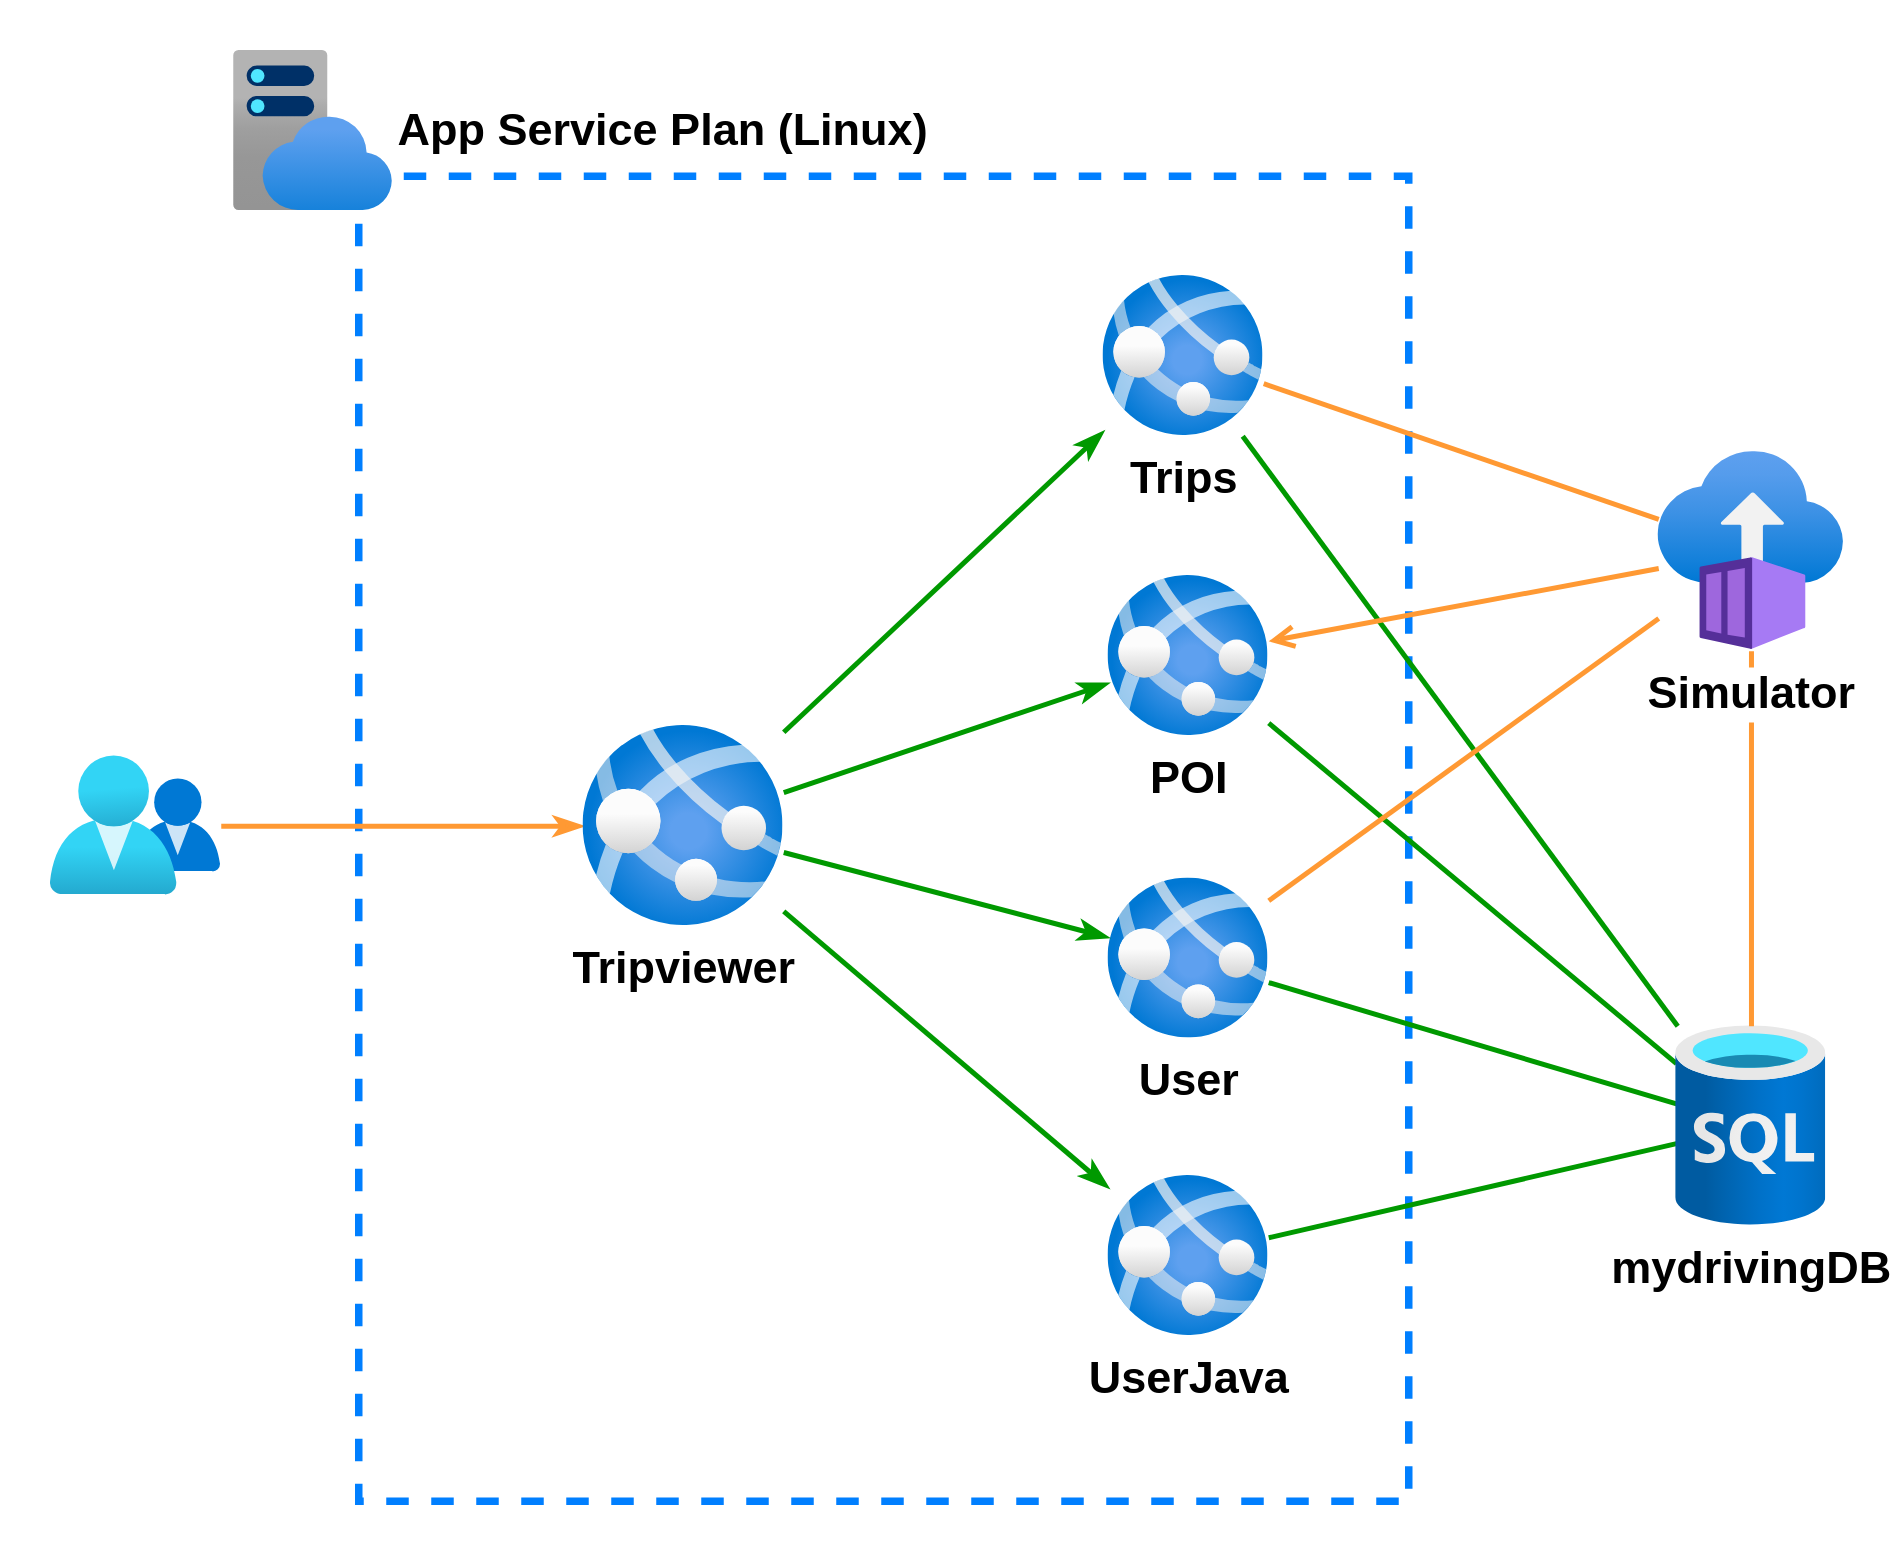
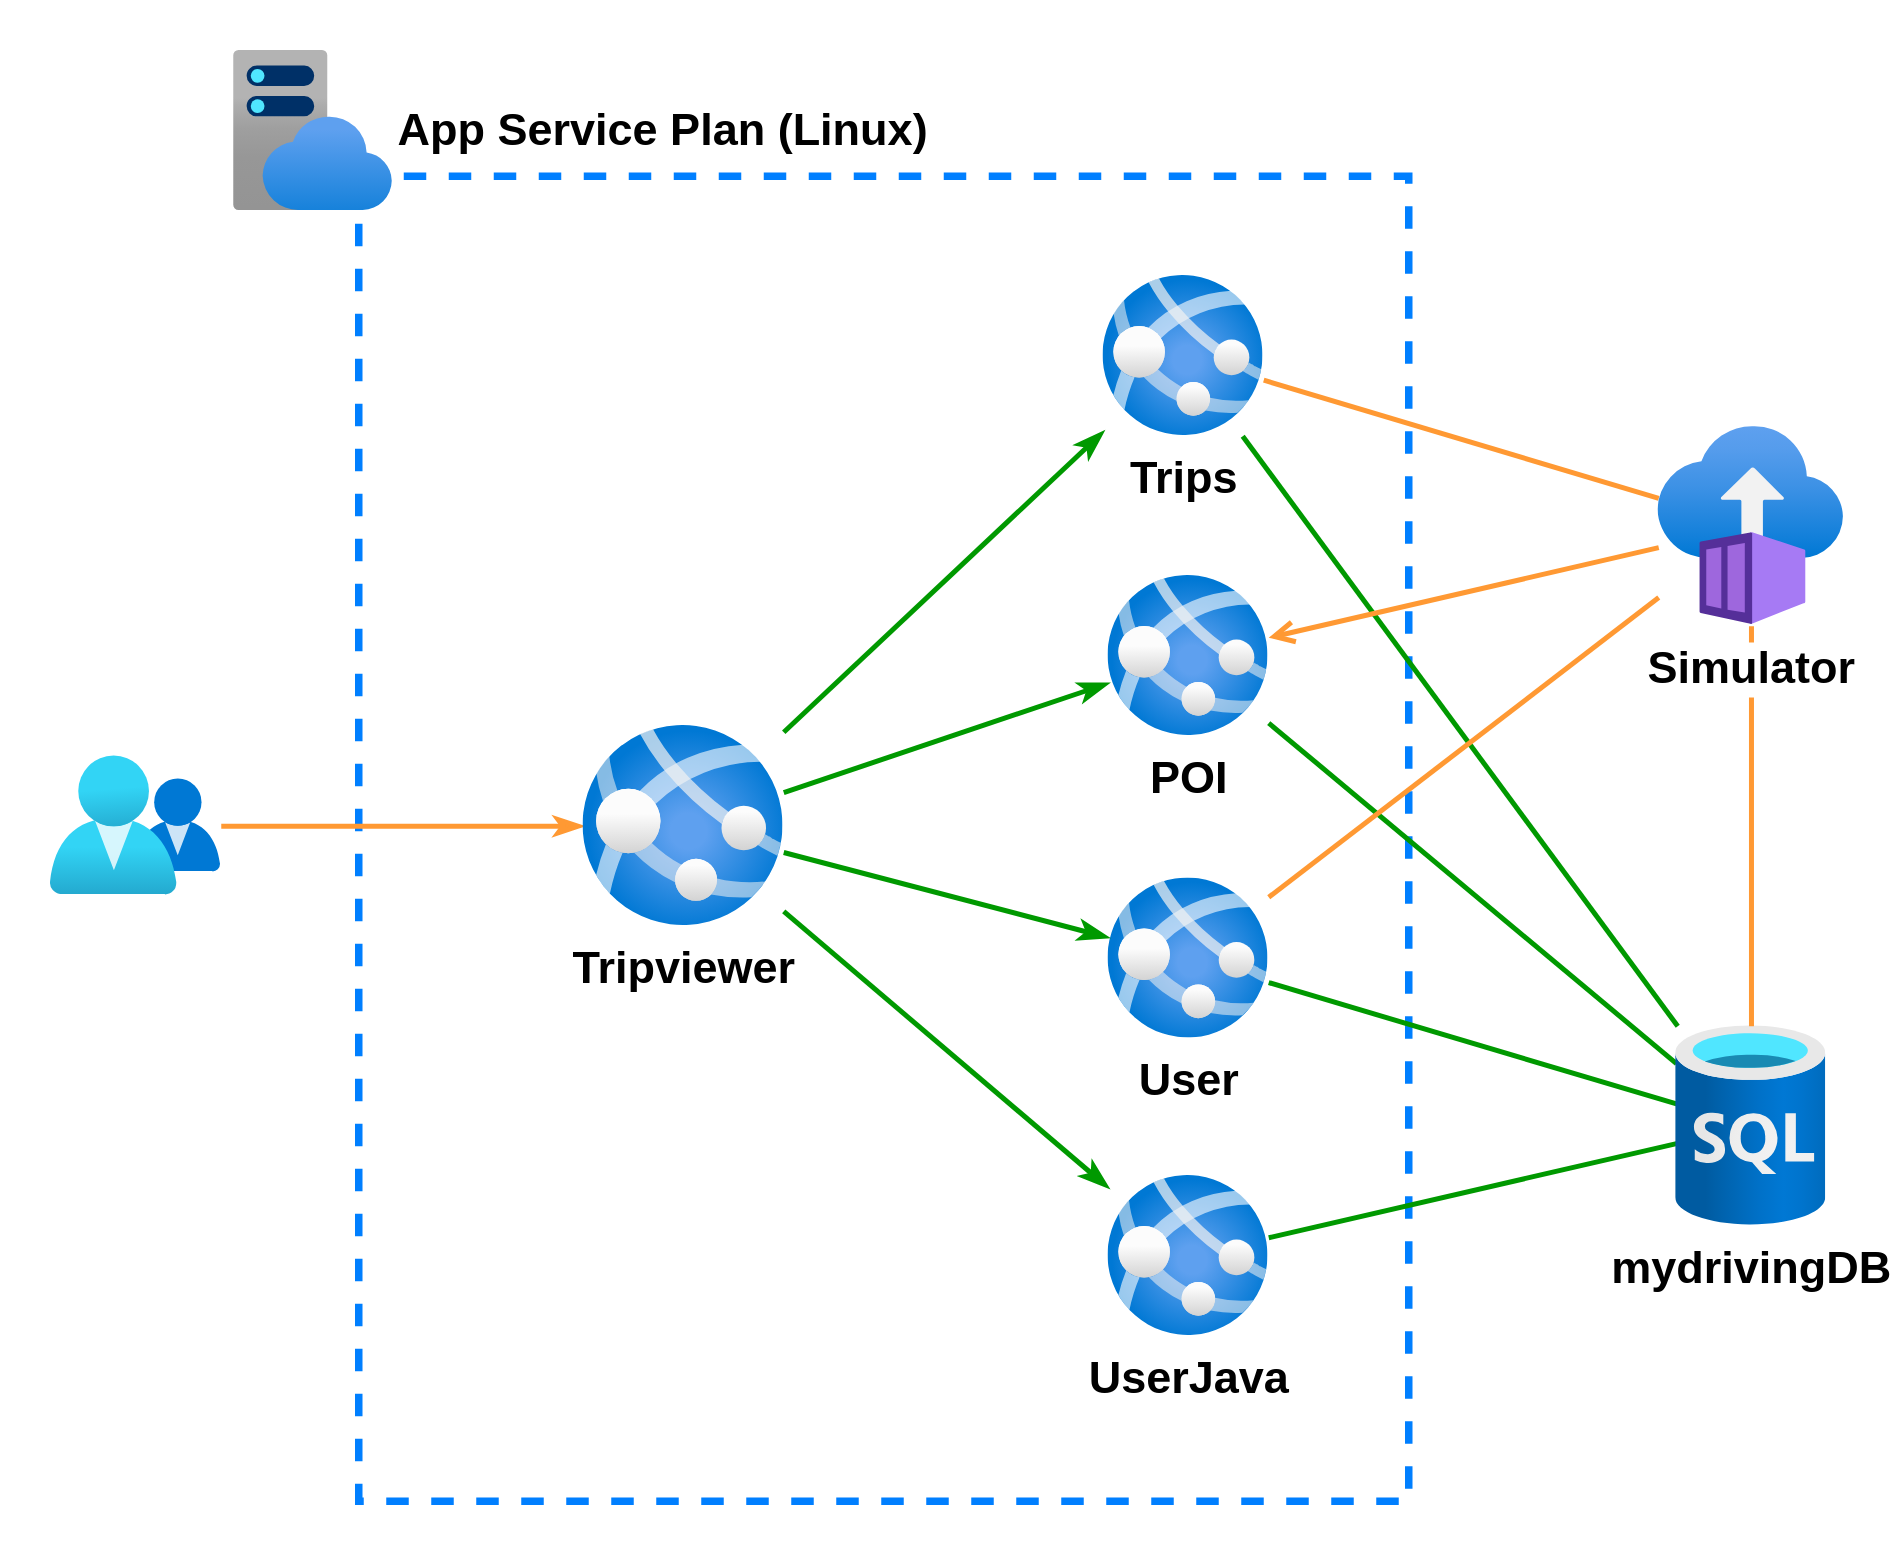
(1751, 551) -> (1751, 526)
